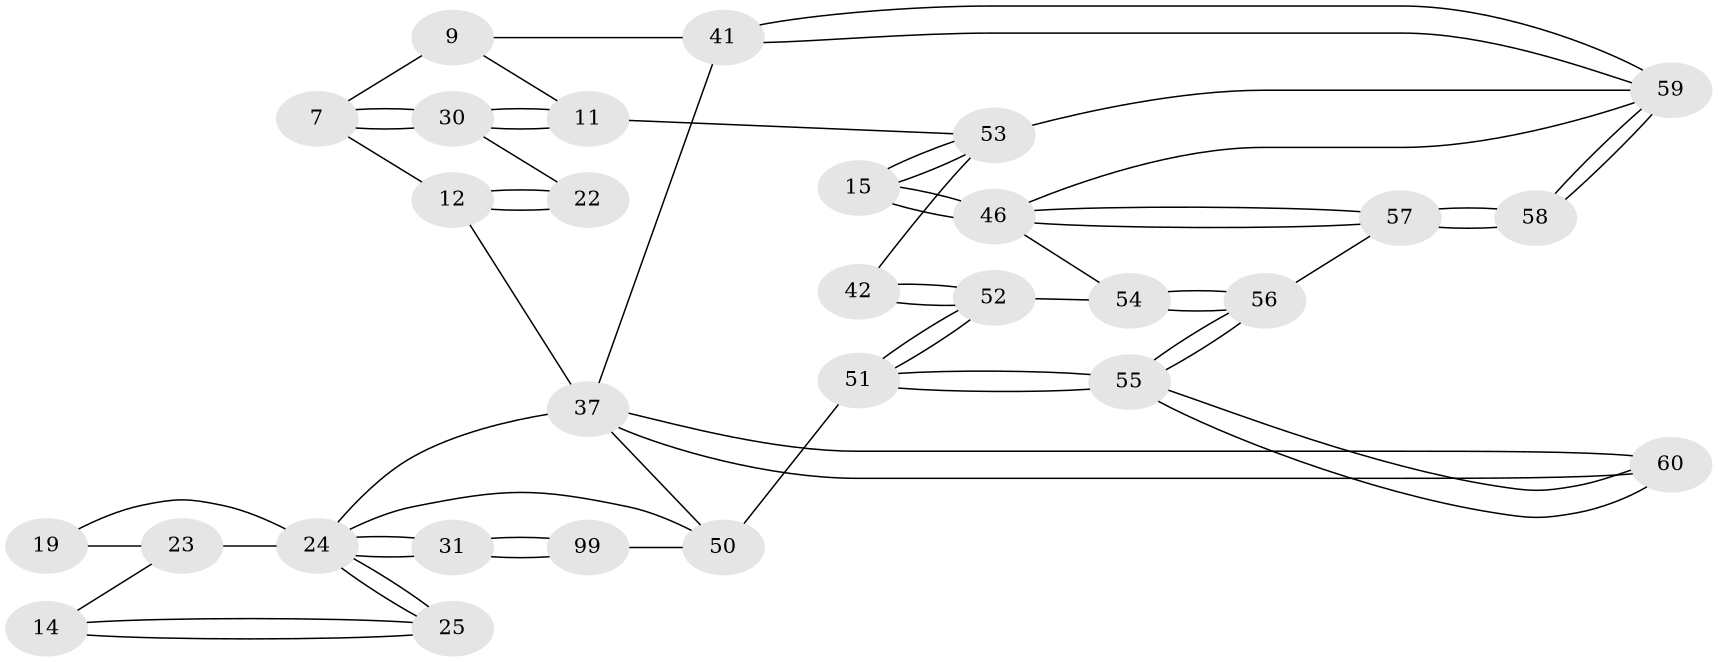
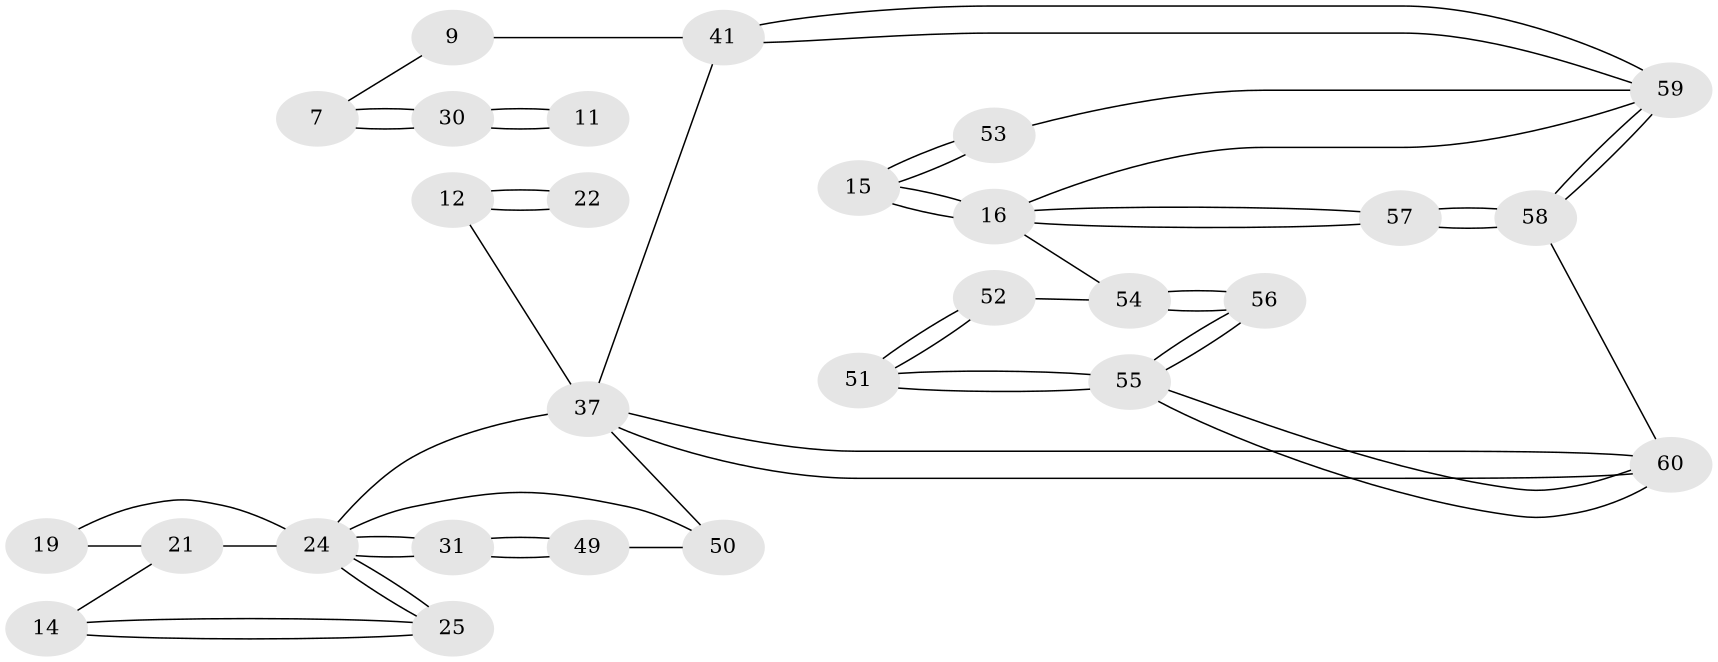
(520, 78) -> none
(791, 127) -> none
(385, 159) -> none
(520, 159) -> none
(994, 217) -> (994, 217)
(1333, 259) -> none
(859, 292) -> none
none -> (1603, 341)
(791, 464) -> none
(182, 546) -> (182, 546)
(588, 548) -> (588, 548)
